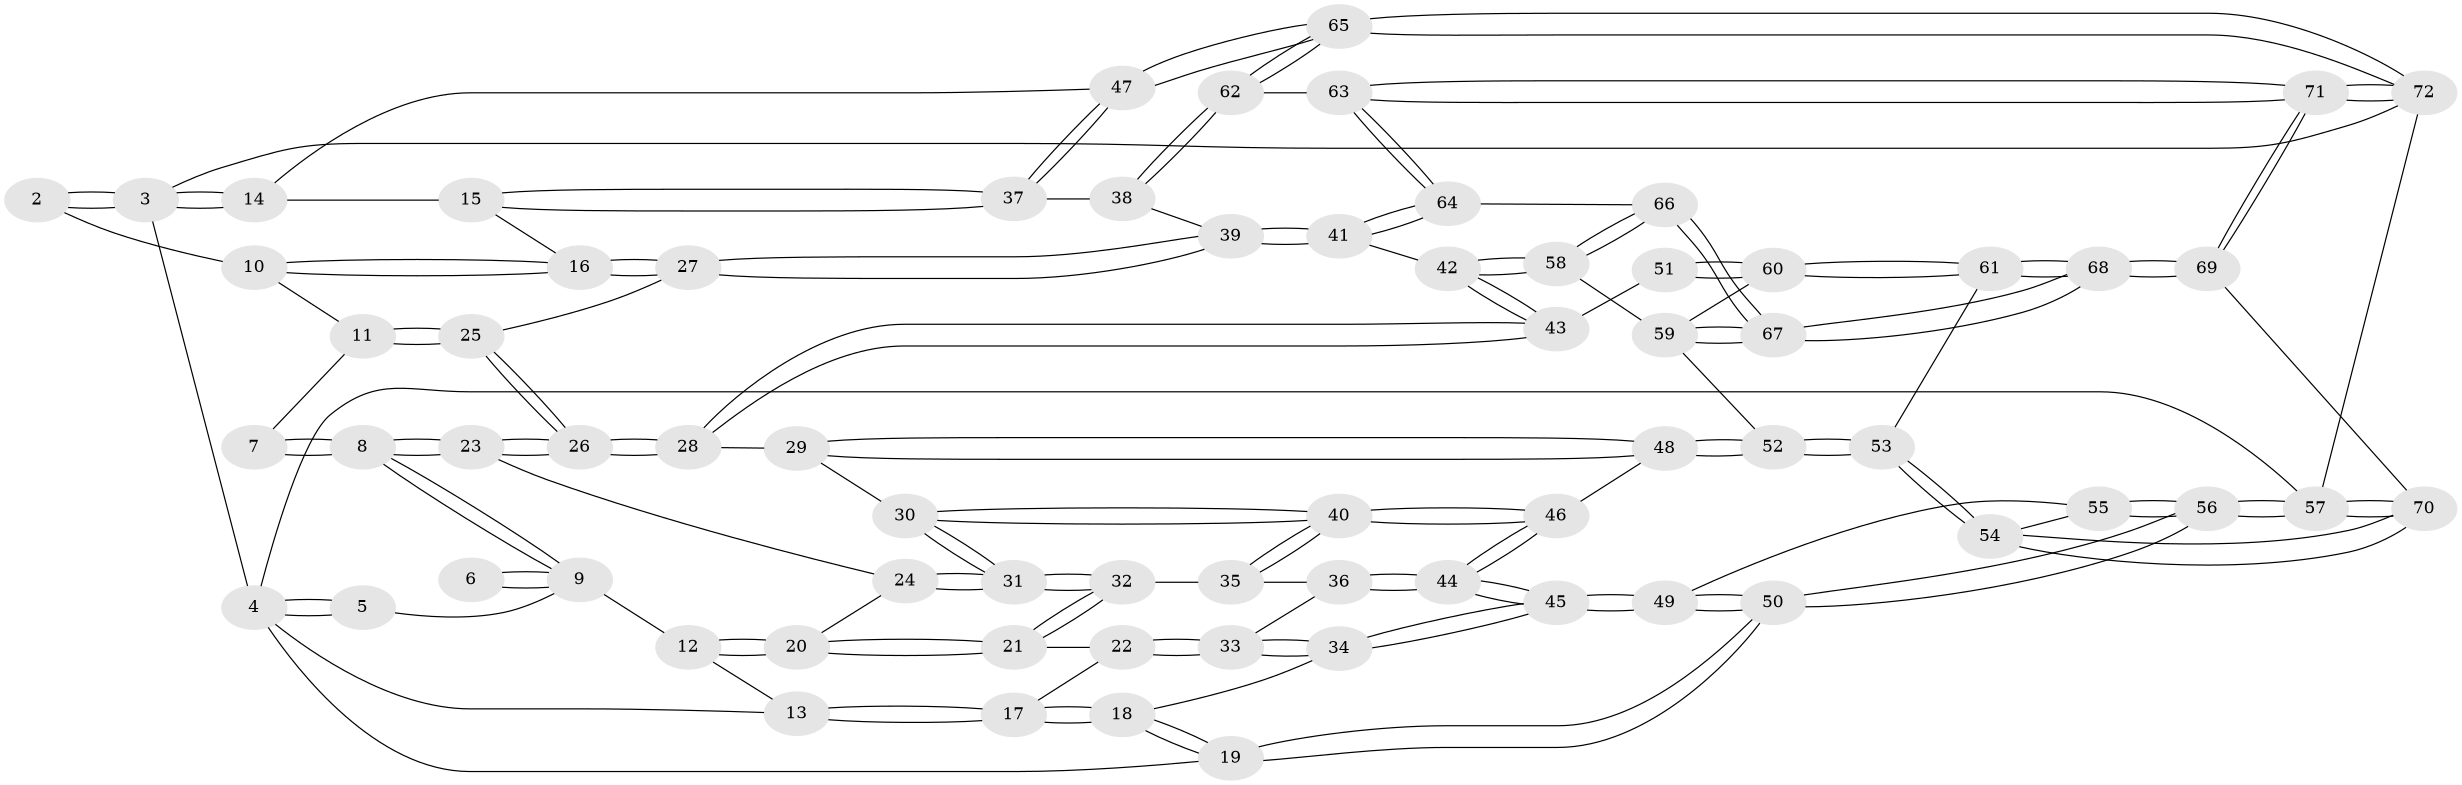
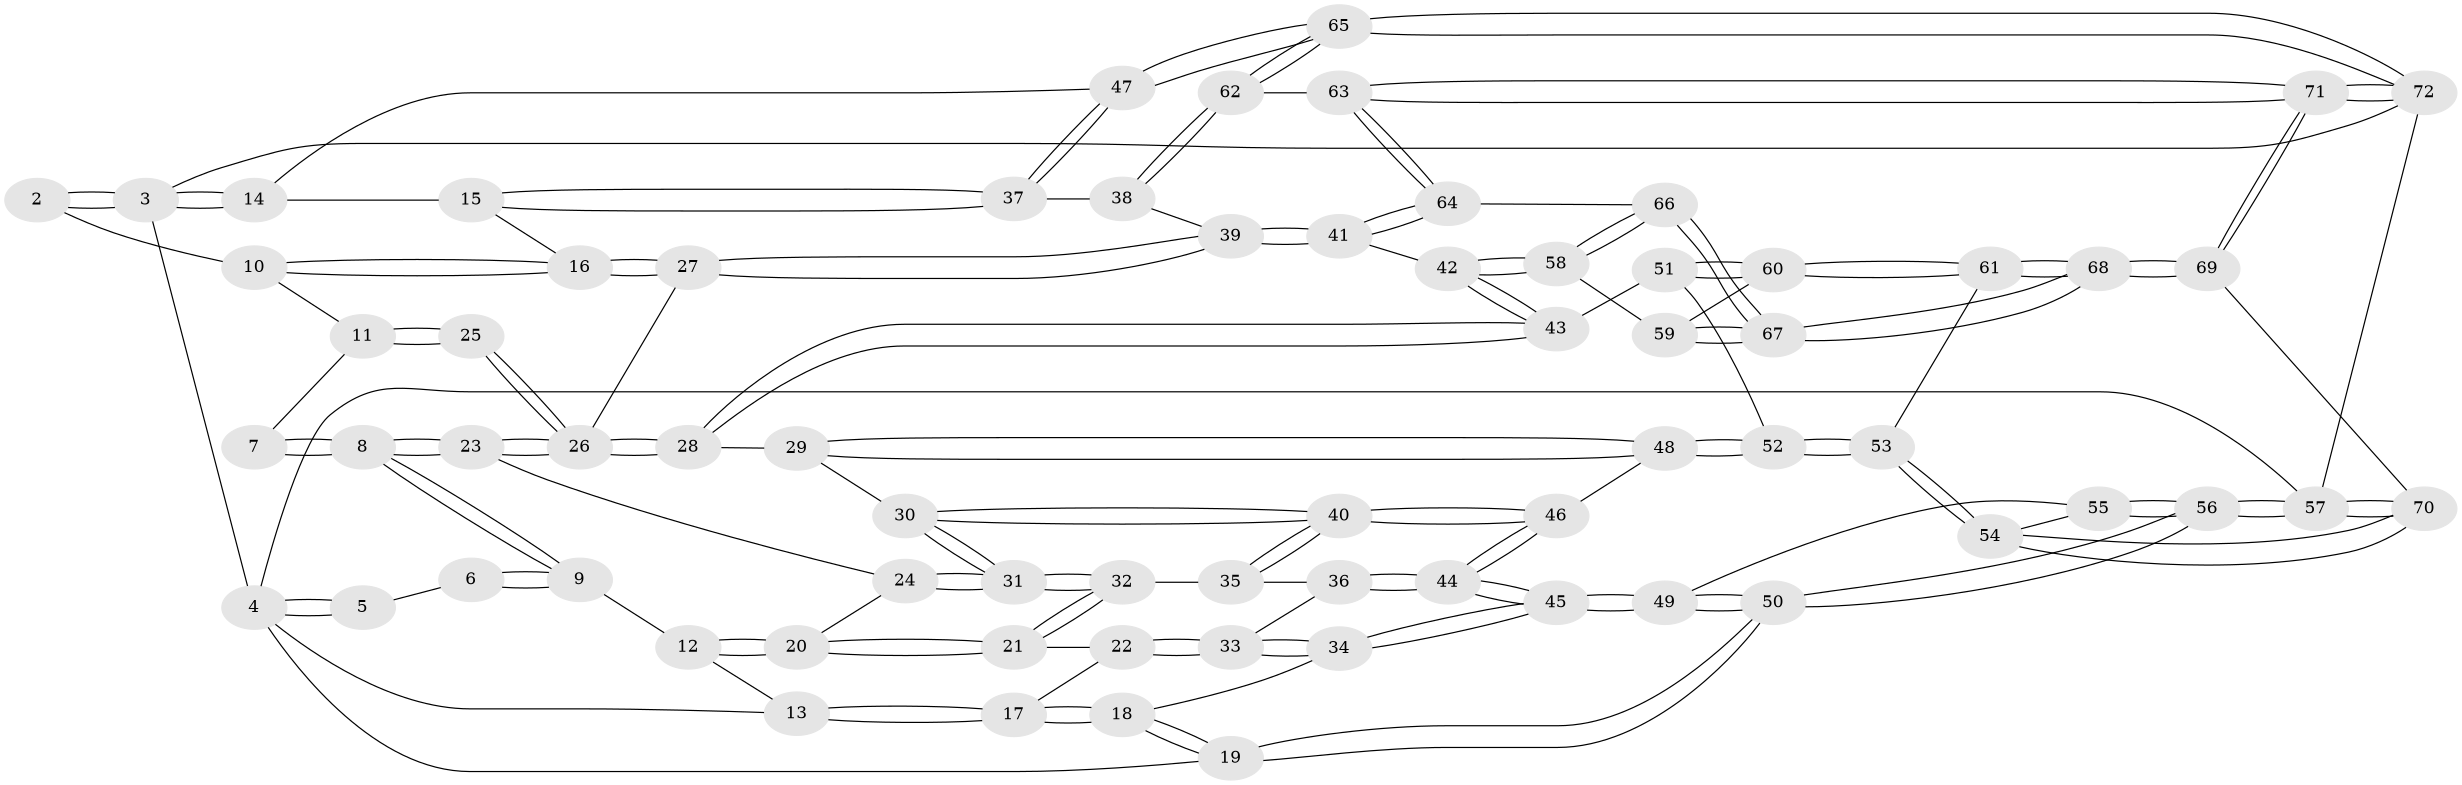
(584, 309) -> (634, 357)
(1712, 383) -> (1729, 354)
(476, 616) -> (417, 594)
